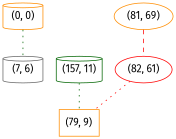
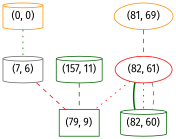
none -> (51, 96)
(79, 96) -> (79, 96)
(79, 123) -> (79, 123)
none -> (144, 123)
